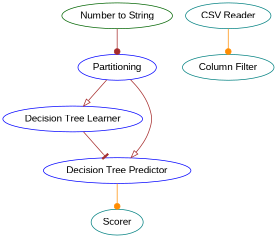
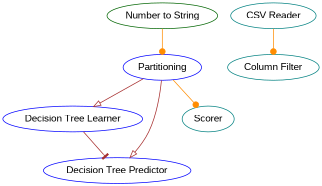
(117, 39) -> (162, 39)
(117, 194) -> (183, 91)
